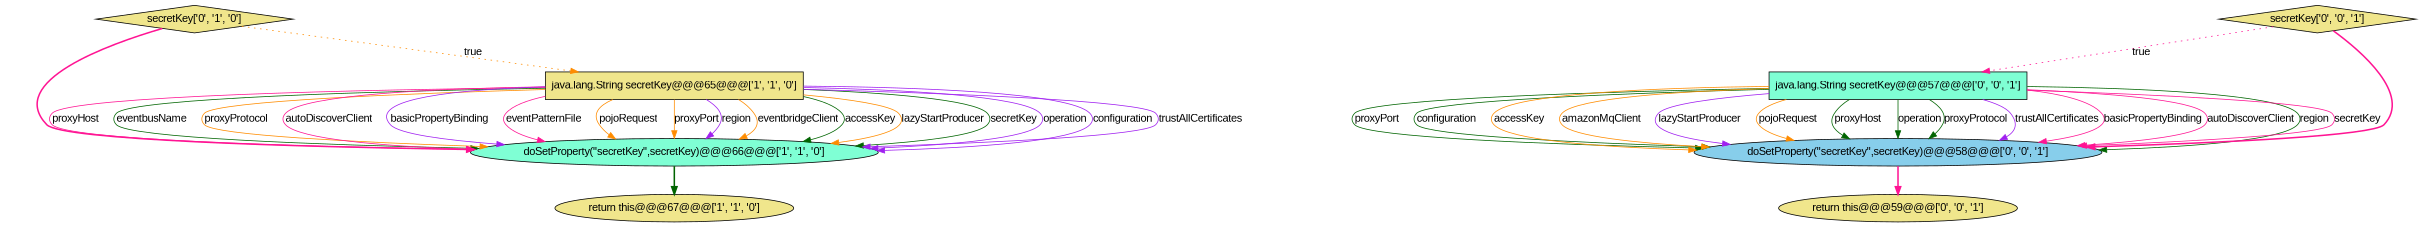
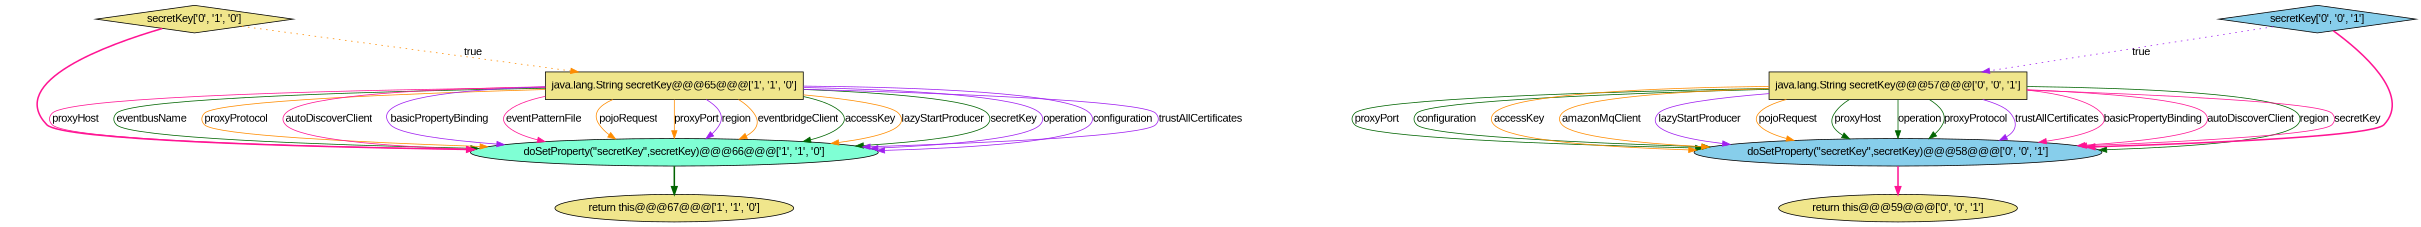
(2317, 19) -> (2317, 19)
(2131, 49) -> (2131, 49)
(1898, 86) -> (1898, 86)
